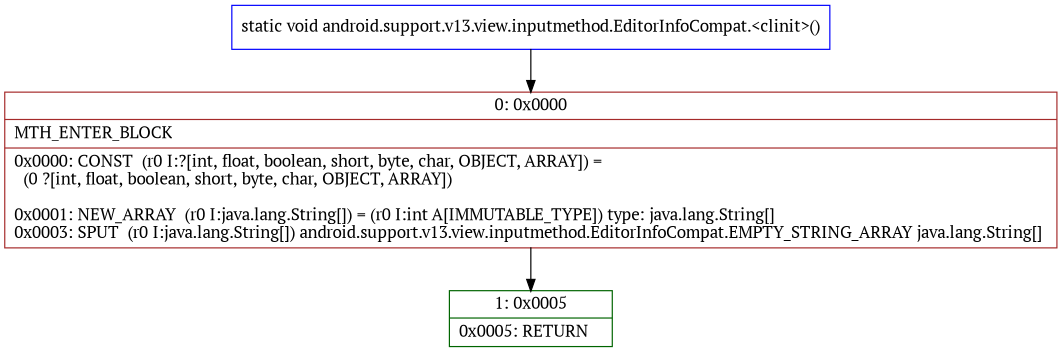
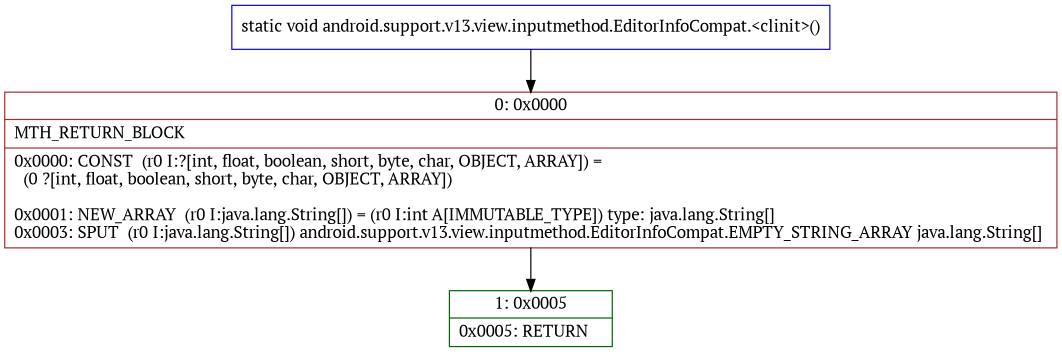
(93, 133) -> (100, 133)
